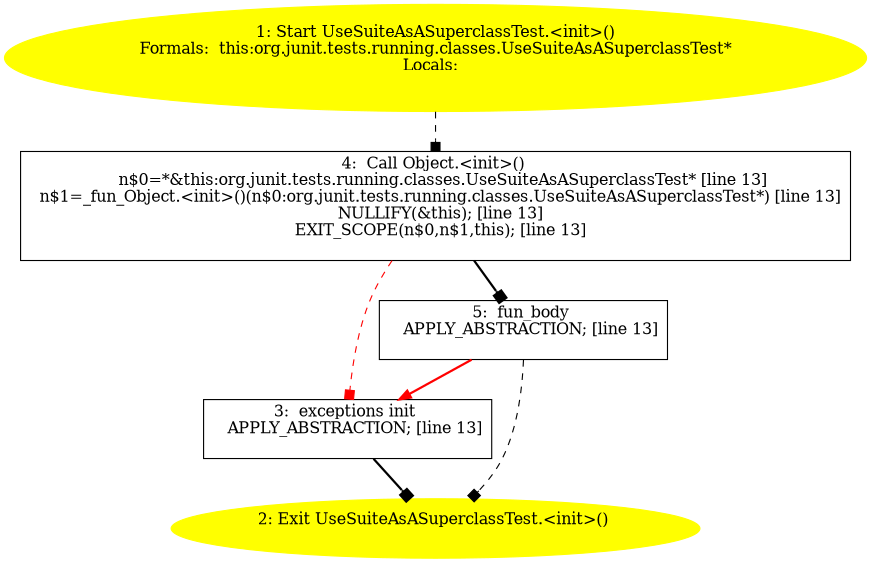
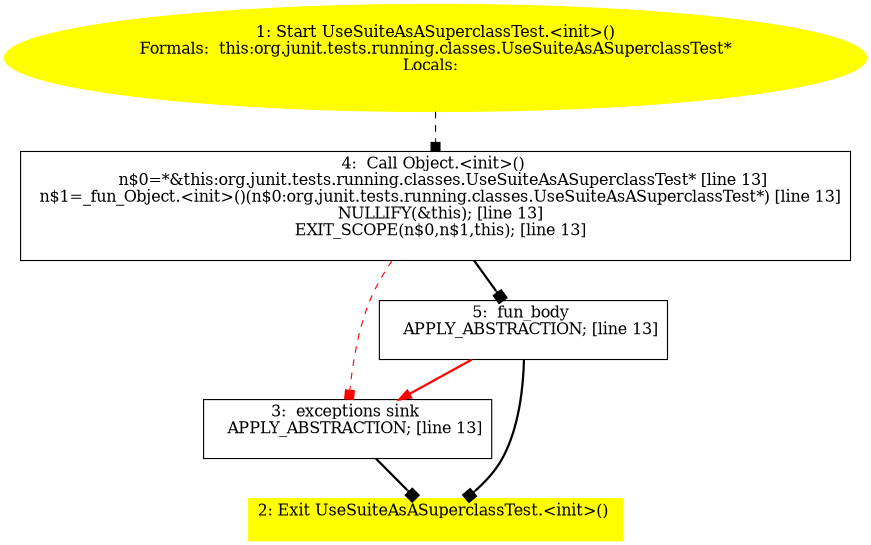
(348, 429) -> (348, 429)
(513, 430) -> (513, 431)
(436, 528) -> (436, 520)
